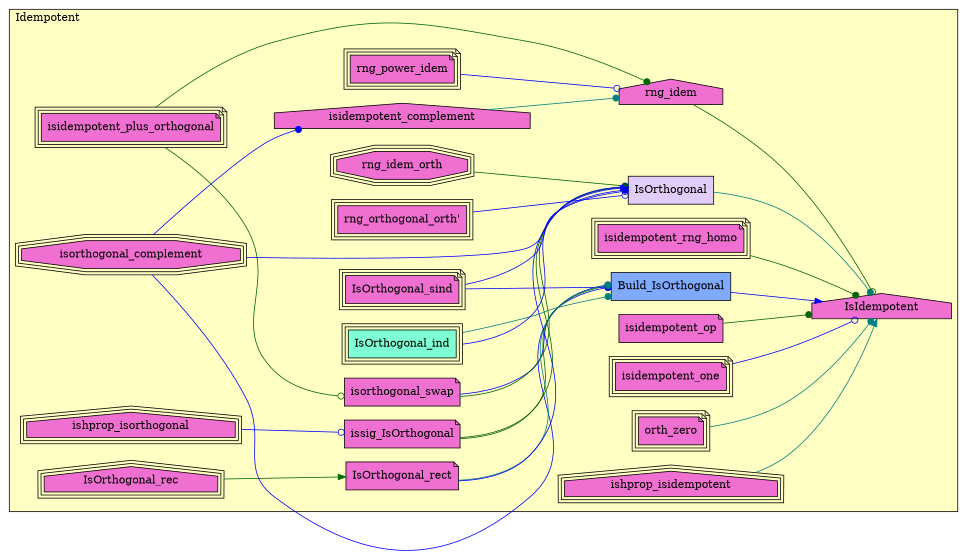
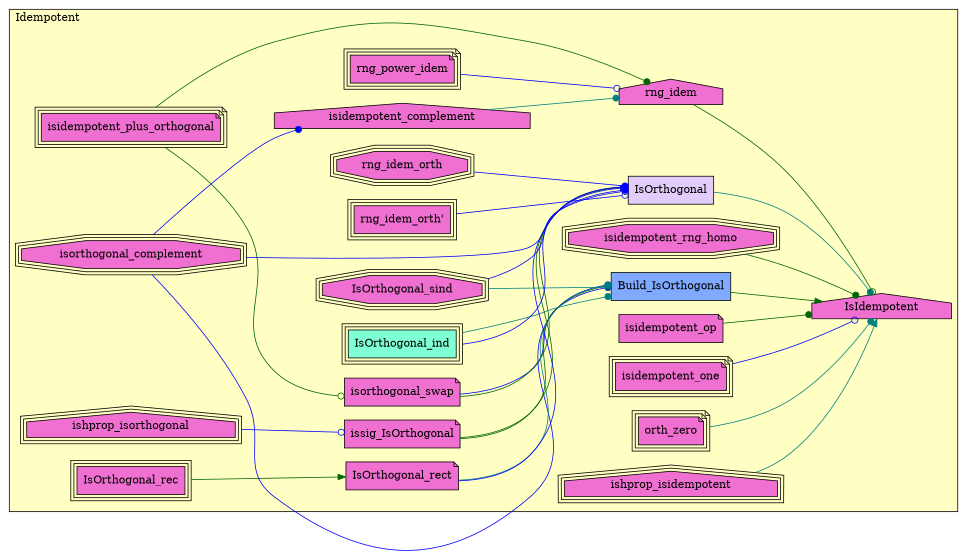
(548, 179) -> (548, 179)
(402, 220) -> (402, 220)
(671, 238) -> (671, 238)
(528, 288) -> (549, 288)
(402, 290) -> (402, 290)
(773, 297) -> (773, 297)
(131, 481) -> (131, 481)
